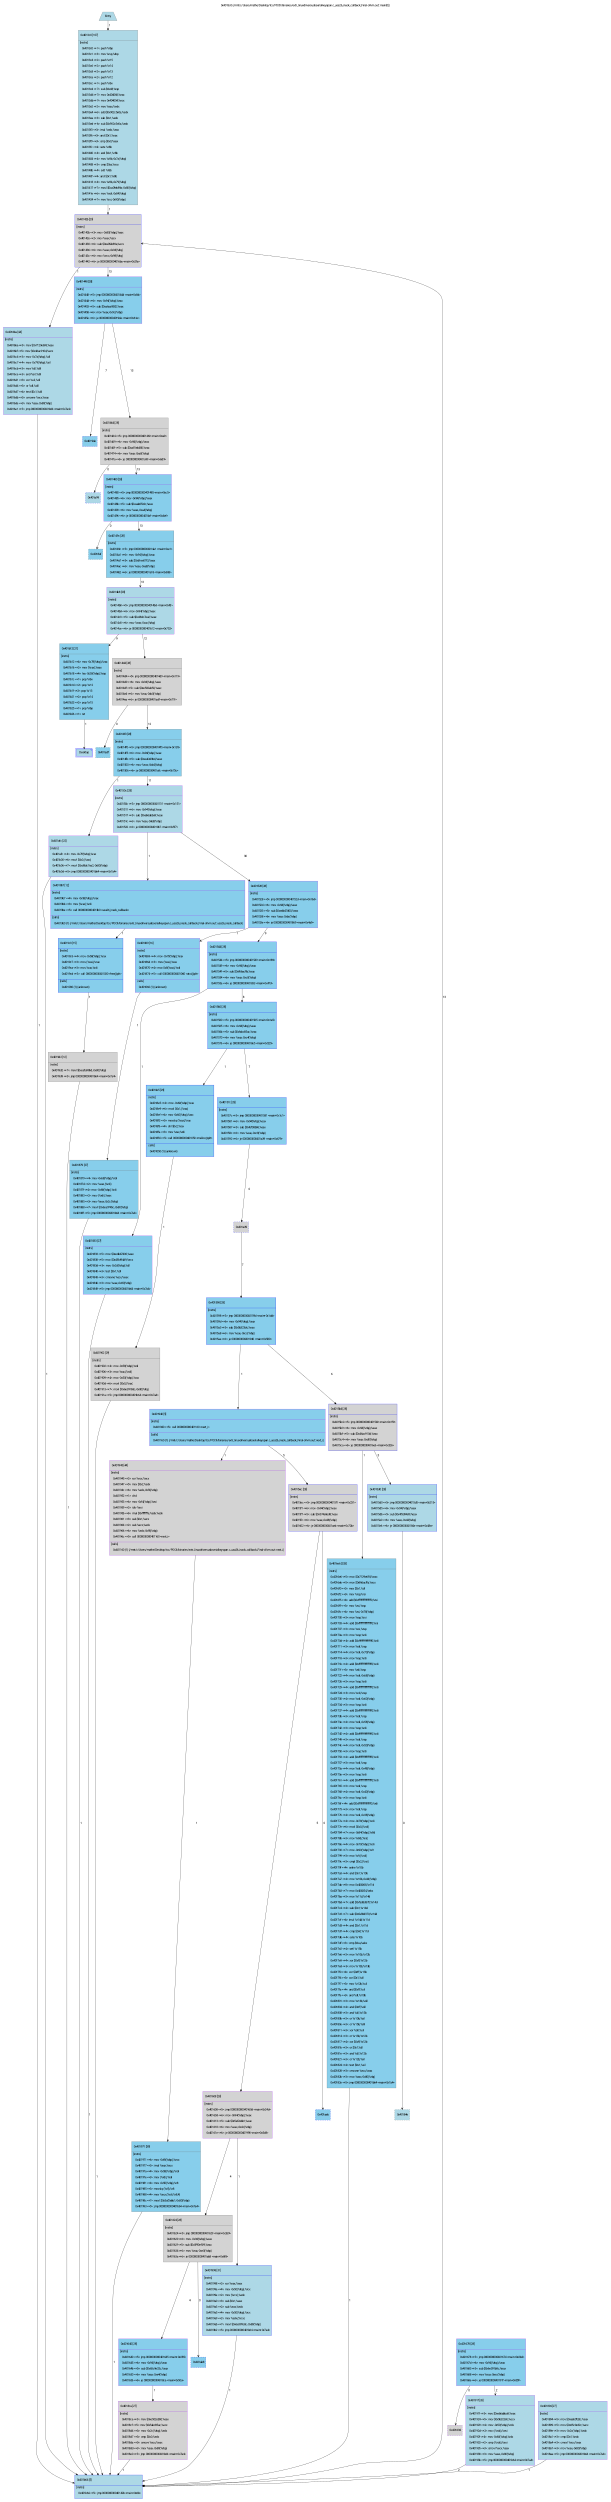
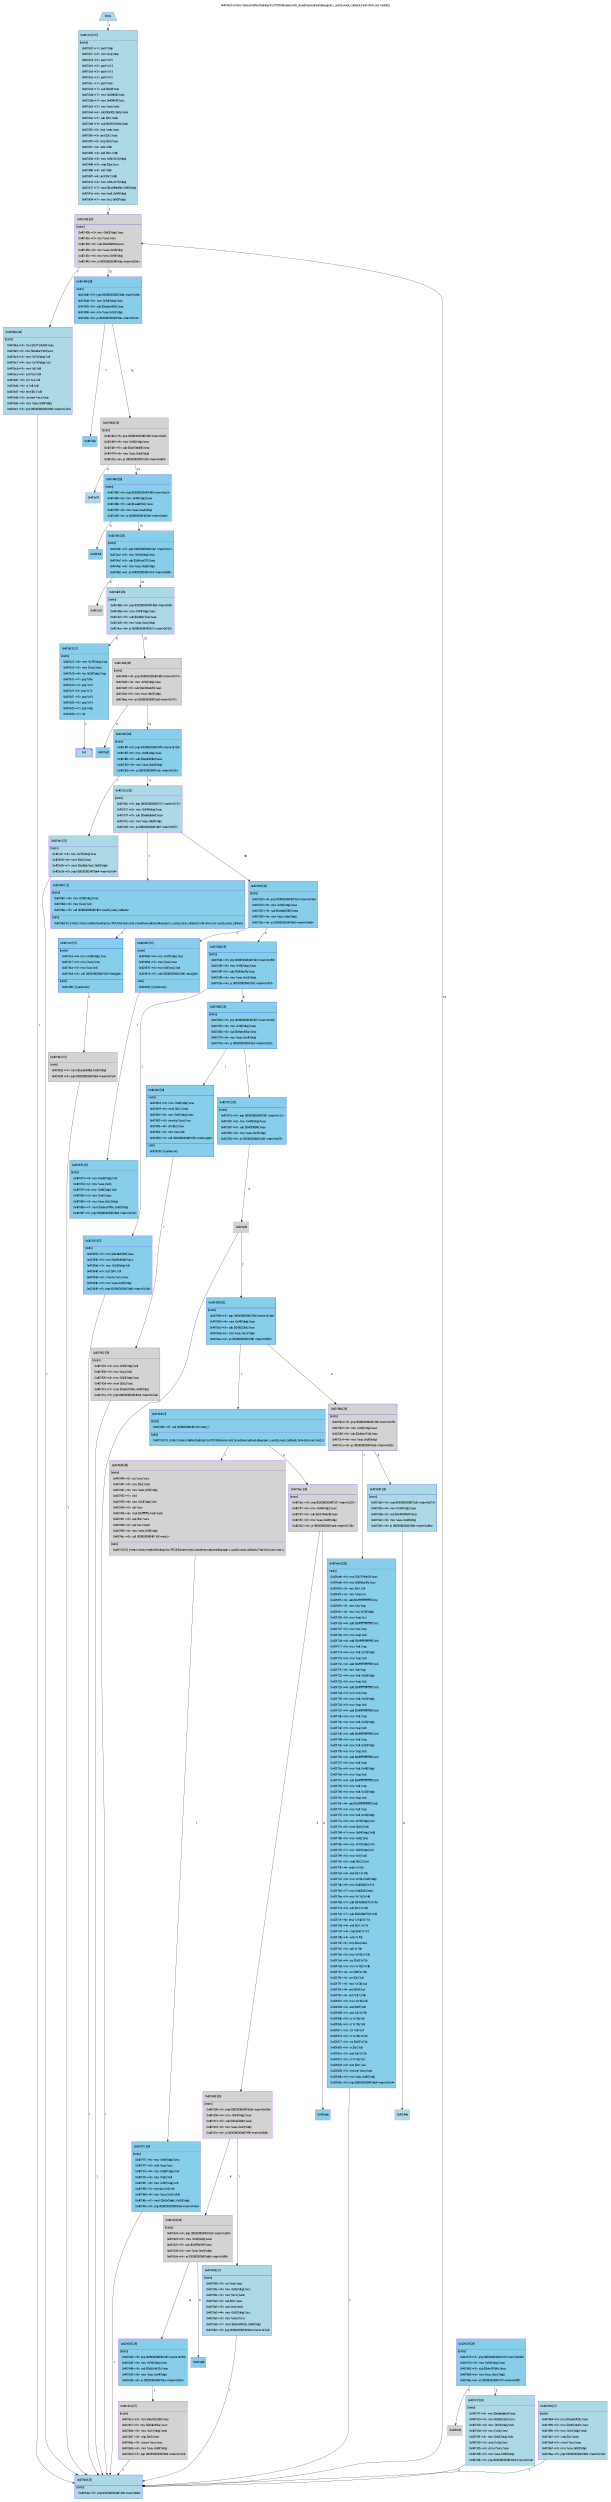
none -> (96, 610)
(84, 753) -> (84, 753)
(80, 1847) -> (104, 1831)
